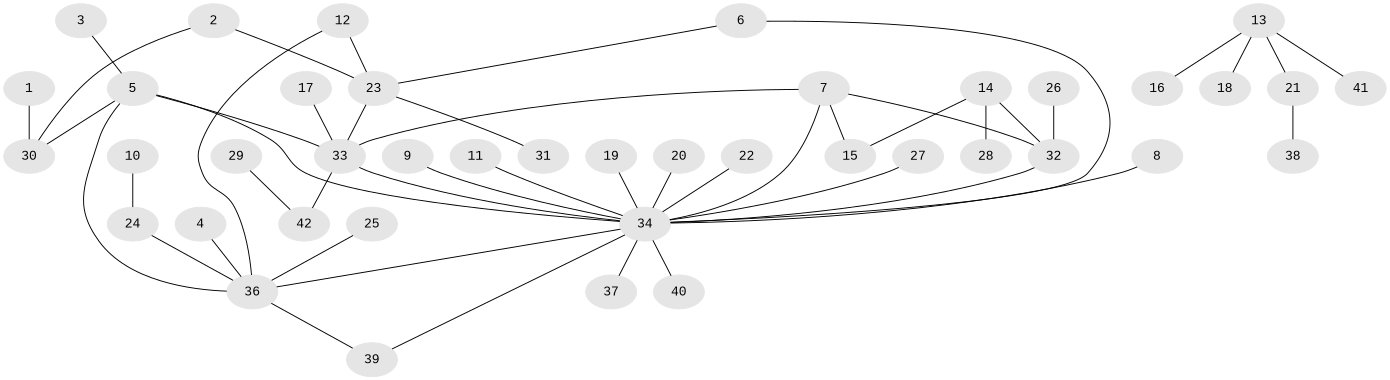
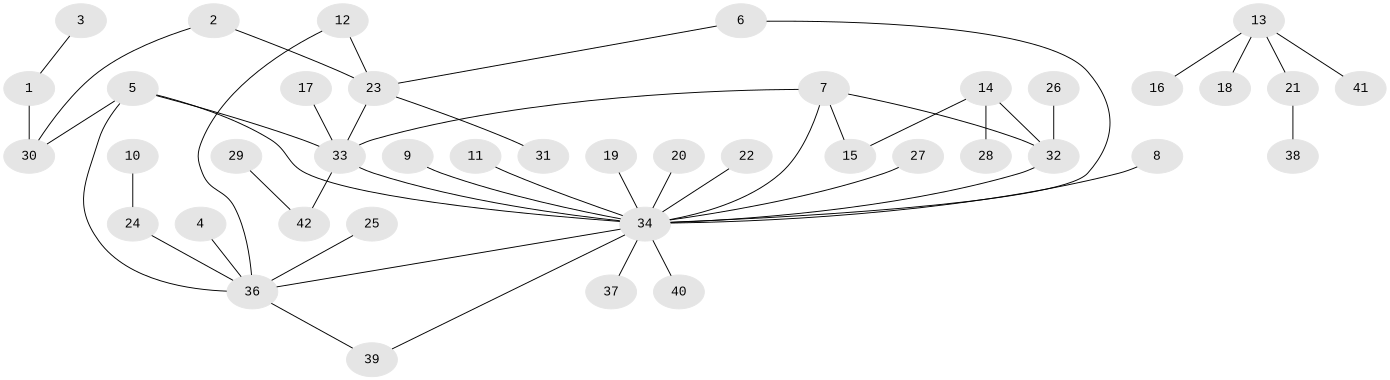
(107, 55) -> (55, 55)
